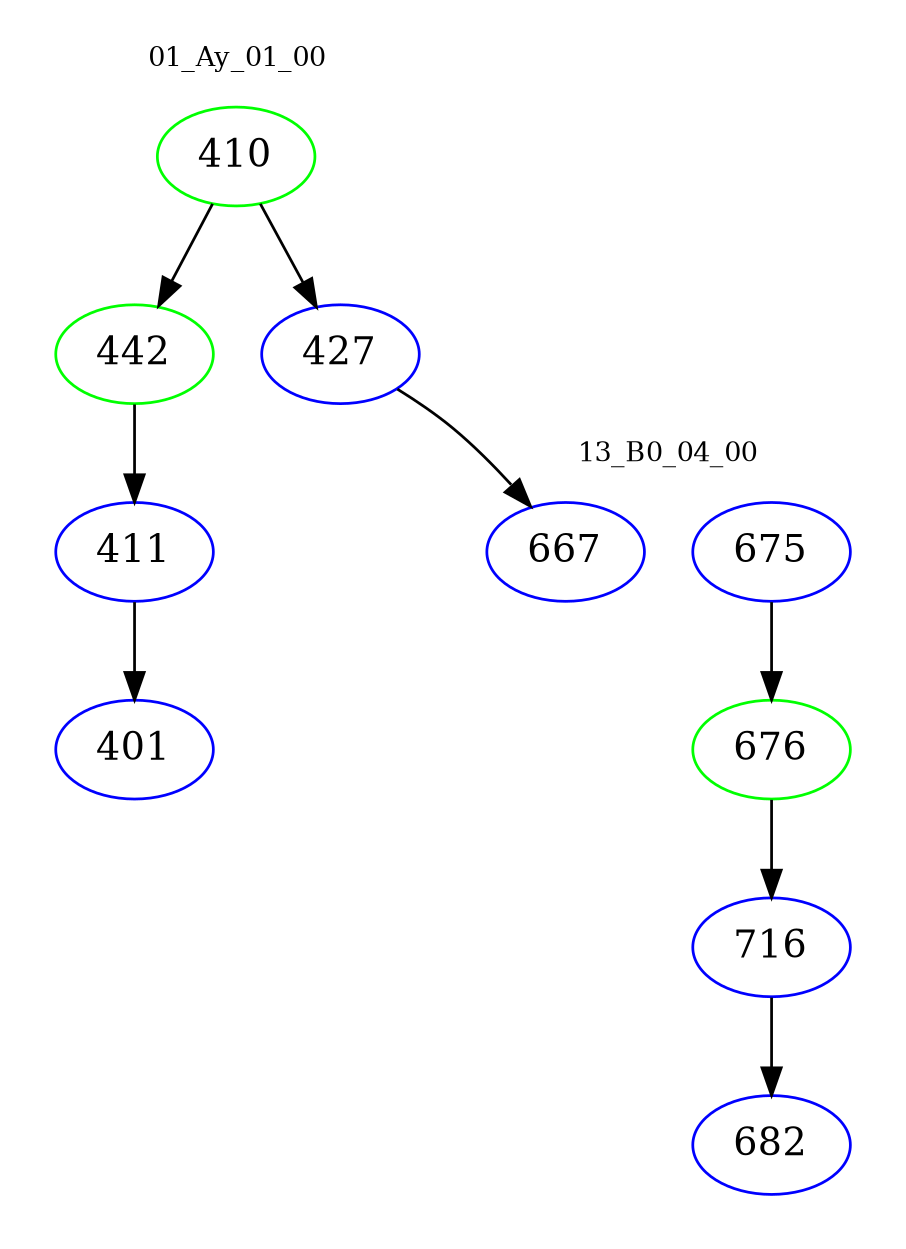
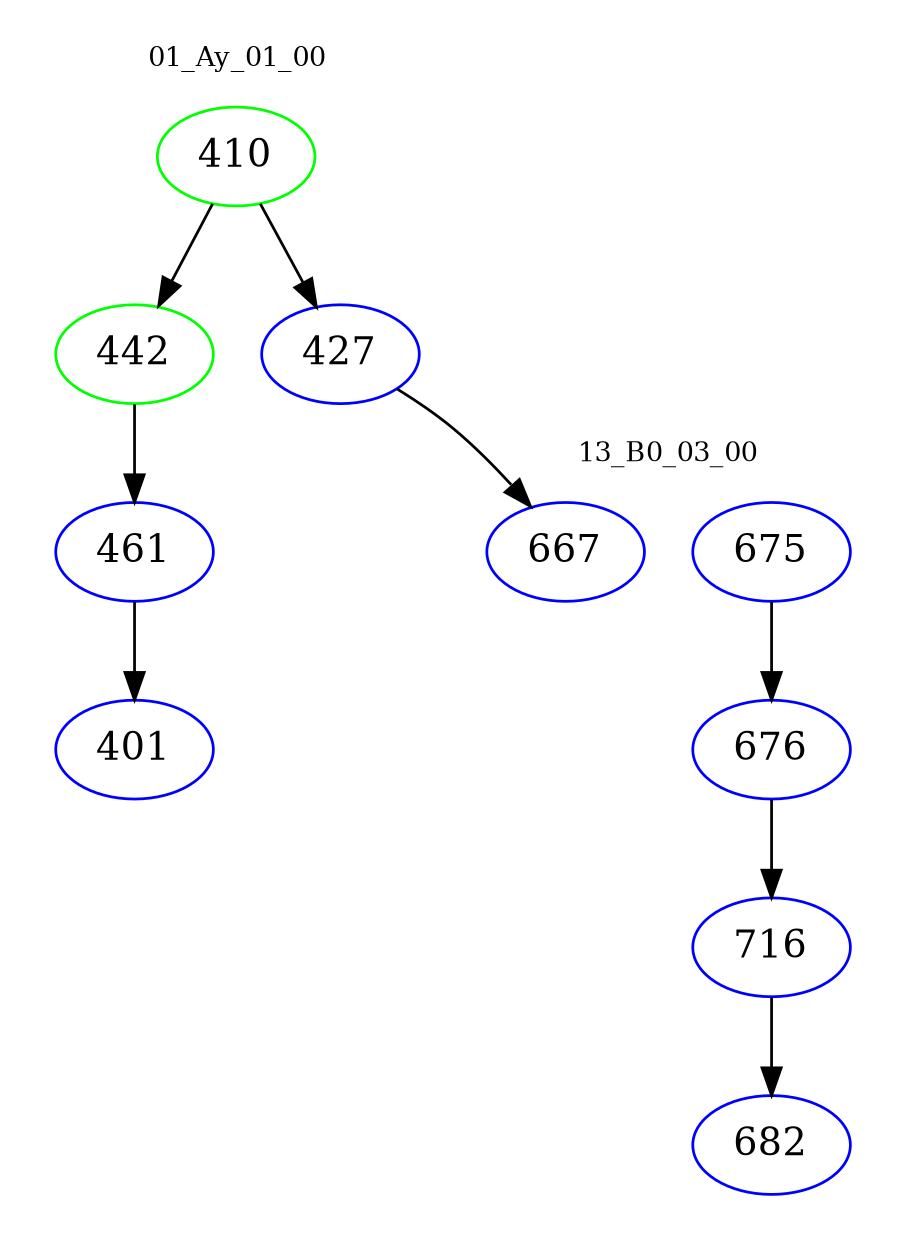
(669, 454) -> (669, 454)
(135, 552) -> (135, 552)
(772, 750) -> (772, 750)
